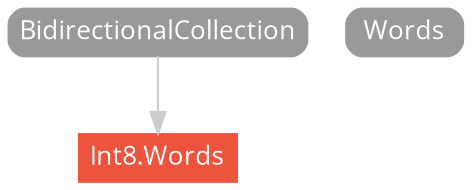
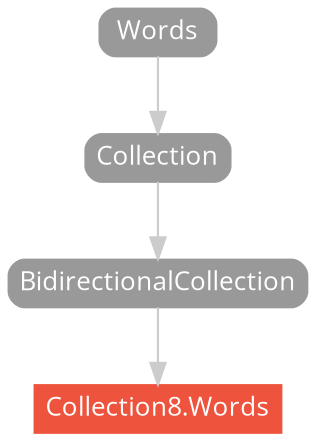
none -> (158, 158)
(158, 158) -> (158, 409)
